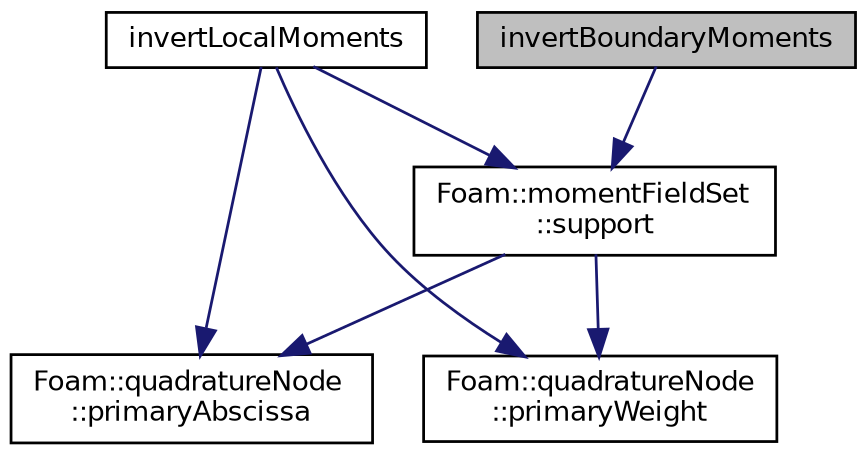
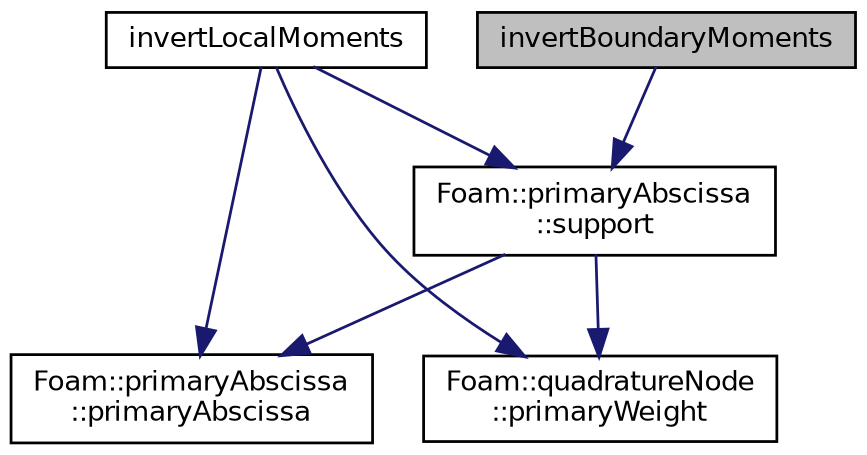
(595, 211) -> (595, 211)
(192, 399) -> (192, 399)
